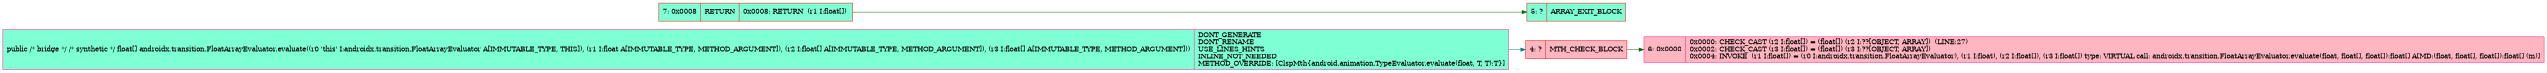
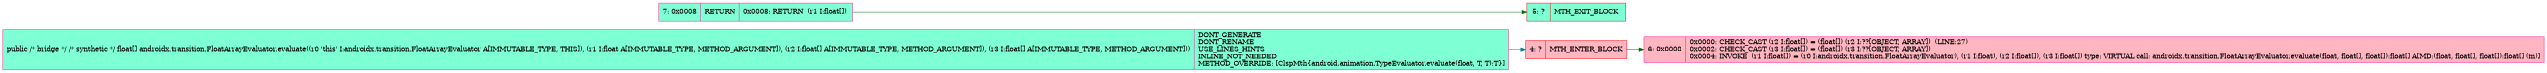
(756, 12) -> (756, 12)
(1586, 12) -> (1586, 12)
(1586, 49) -> (1586, 49)
